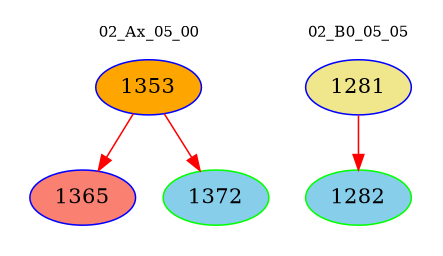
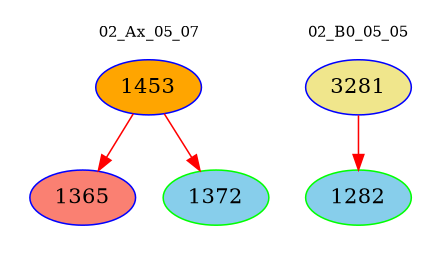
(149, 33) -> (149, 33)
(149, 87) -> (149, 87)
(358, 87) -> (358, 87)
